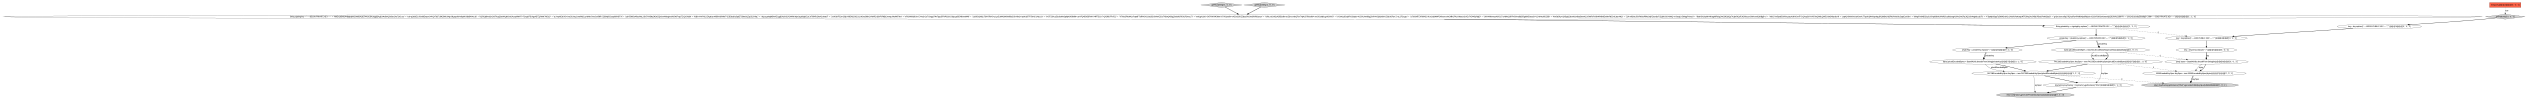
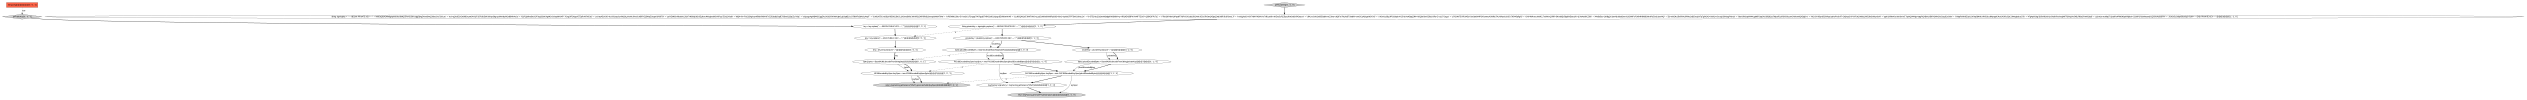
(1264, 5) -> none
